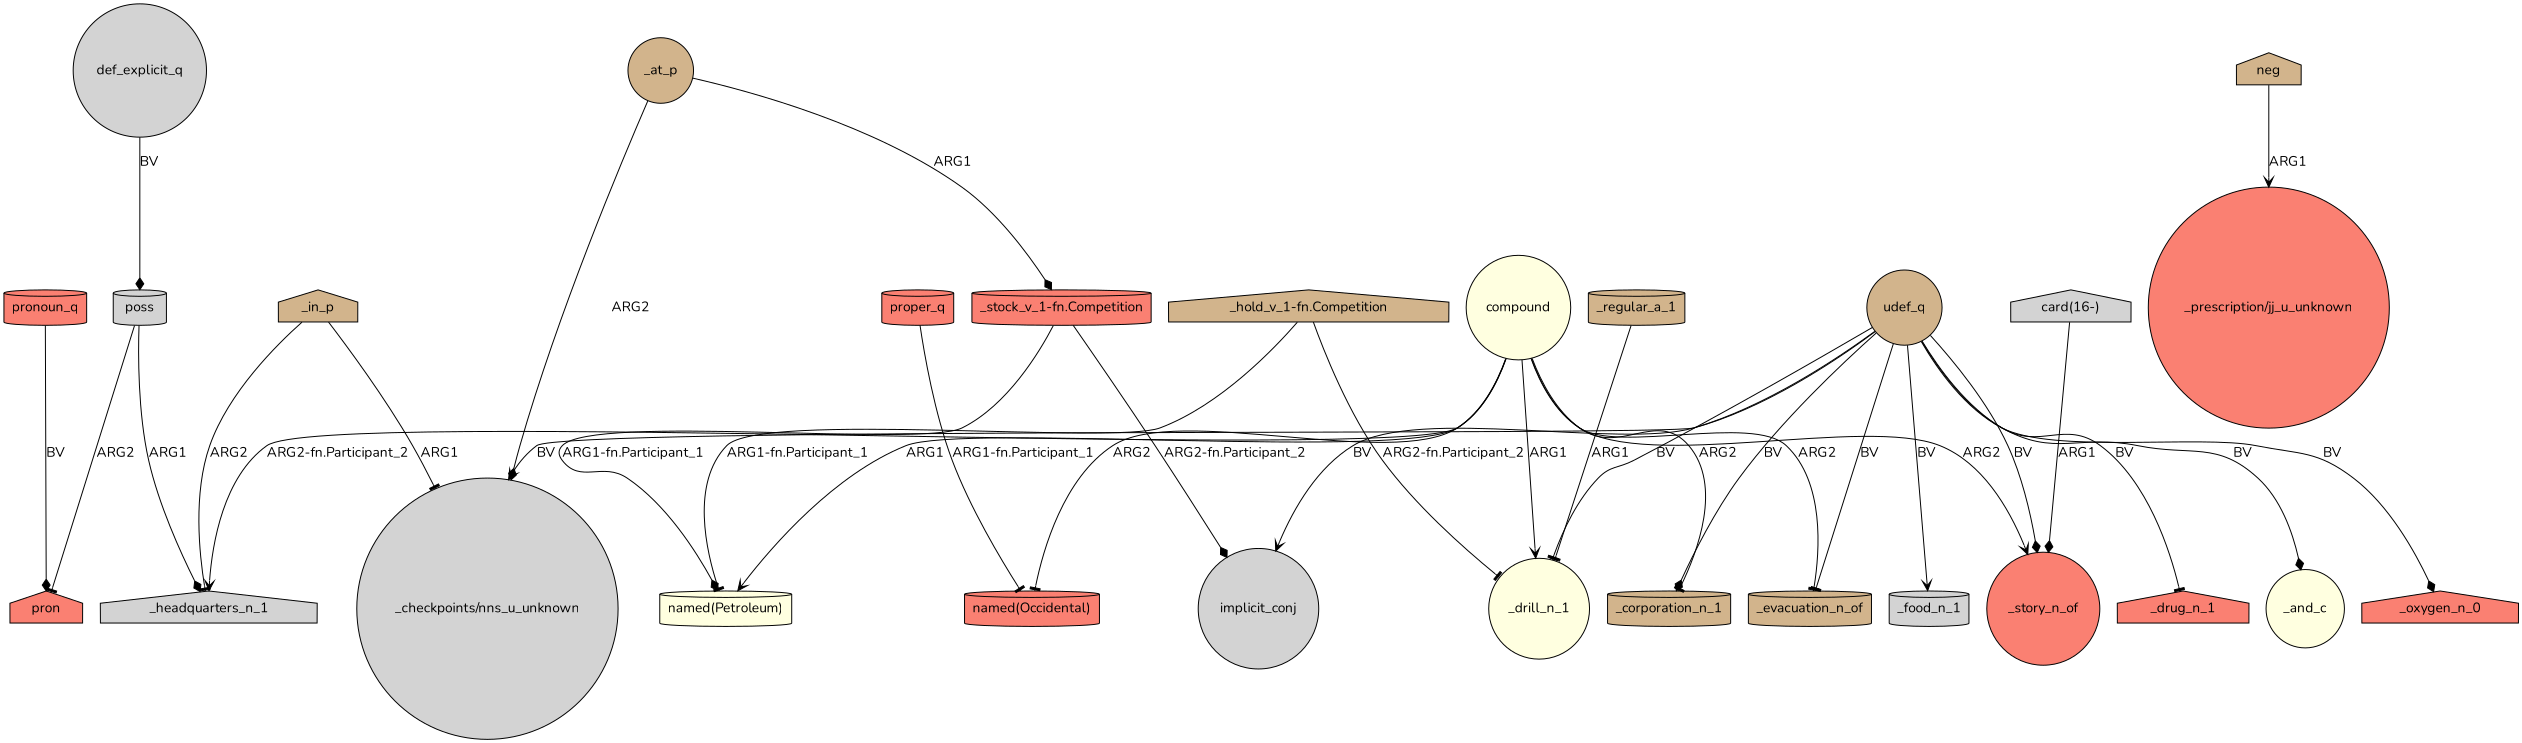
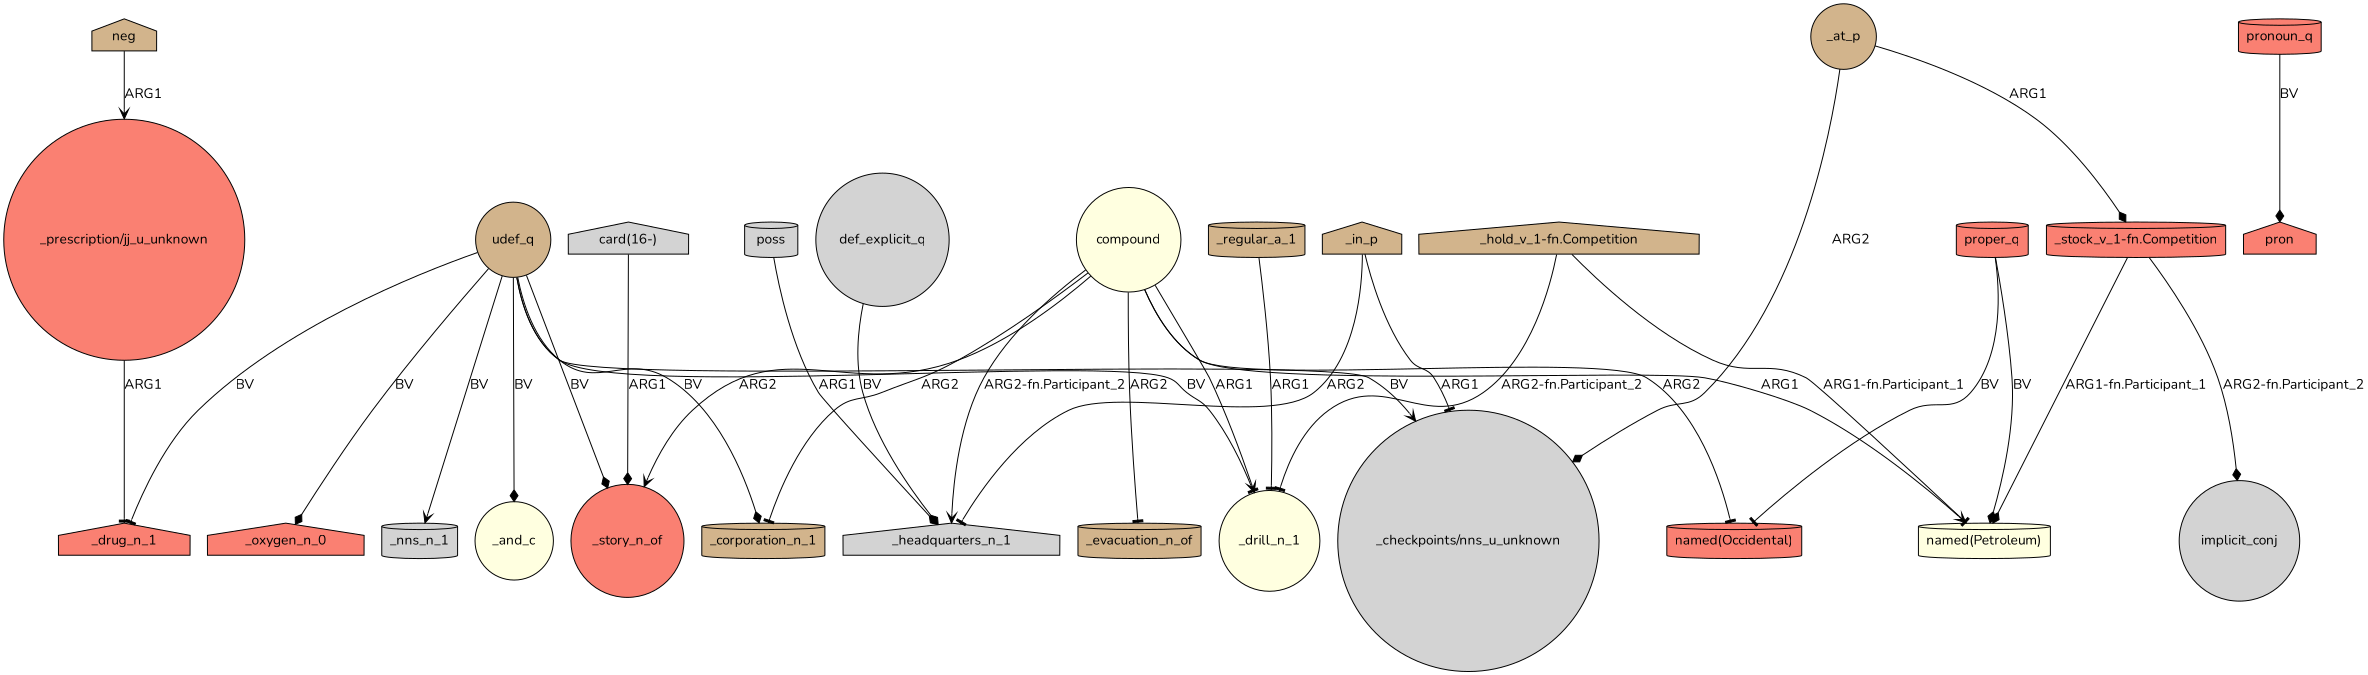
(140, 207) -> (871, 417)
none -> (2012, 385)
(1564, 432) -> none
none -> (124, 439)
(1023, 453) -> (1990, 385)
(94, 457) -> none
(1855, 465) -> none
(1929, 609) -> (420, 541)
